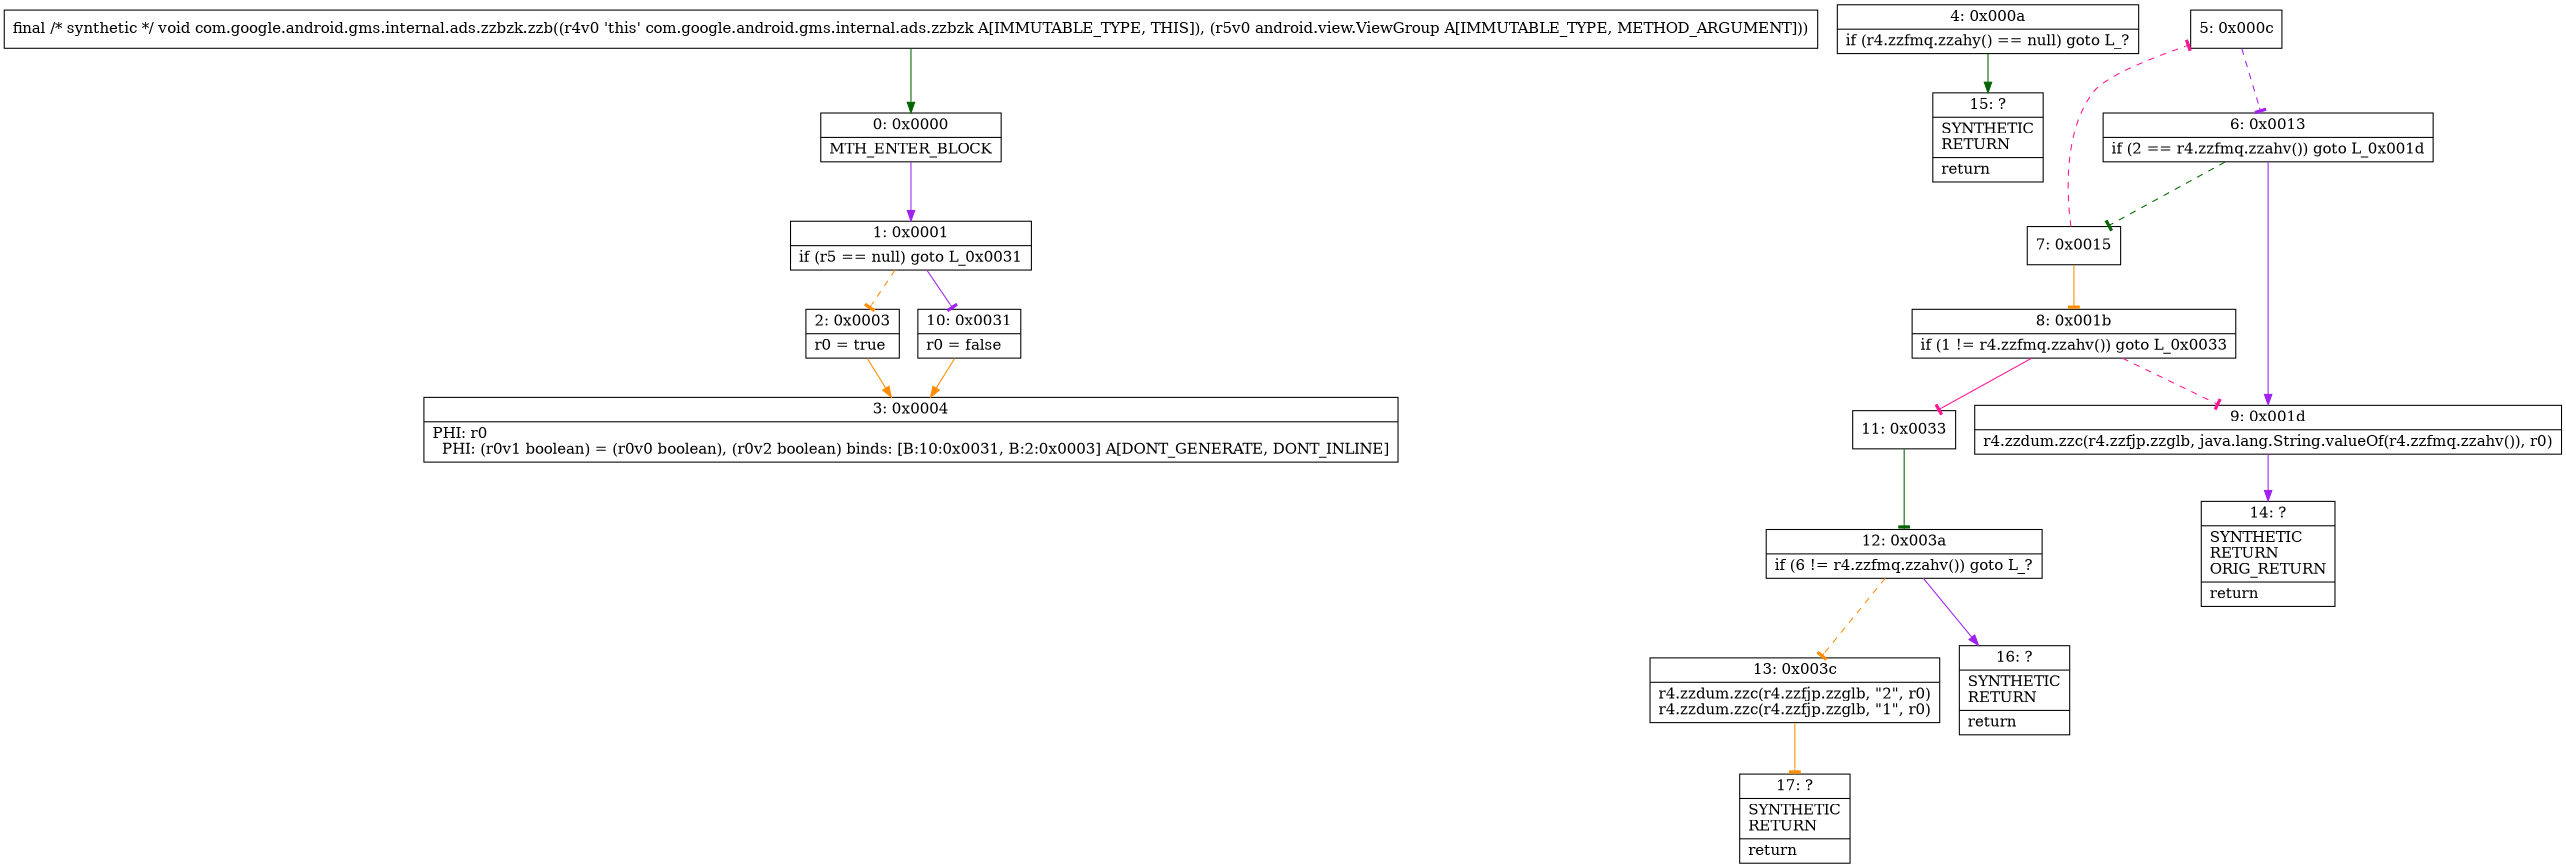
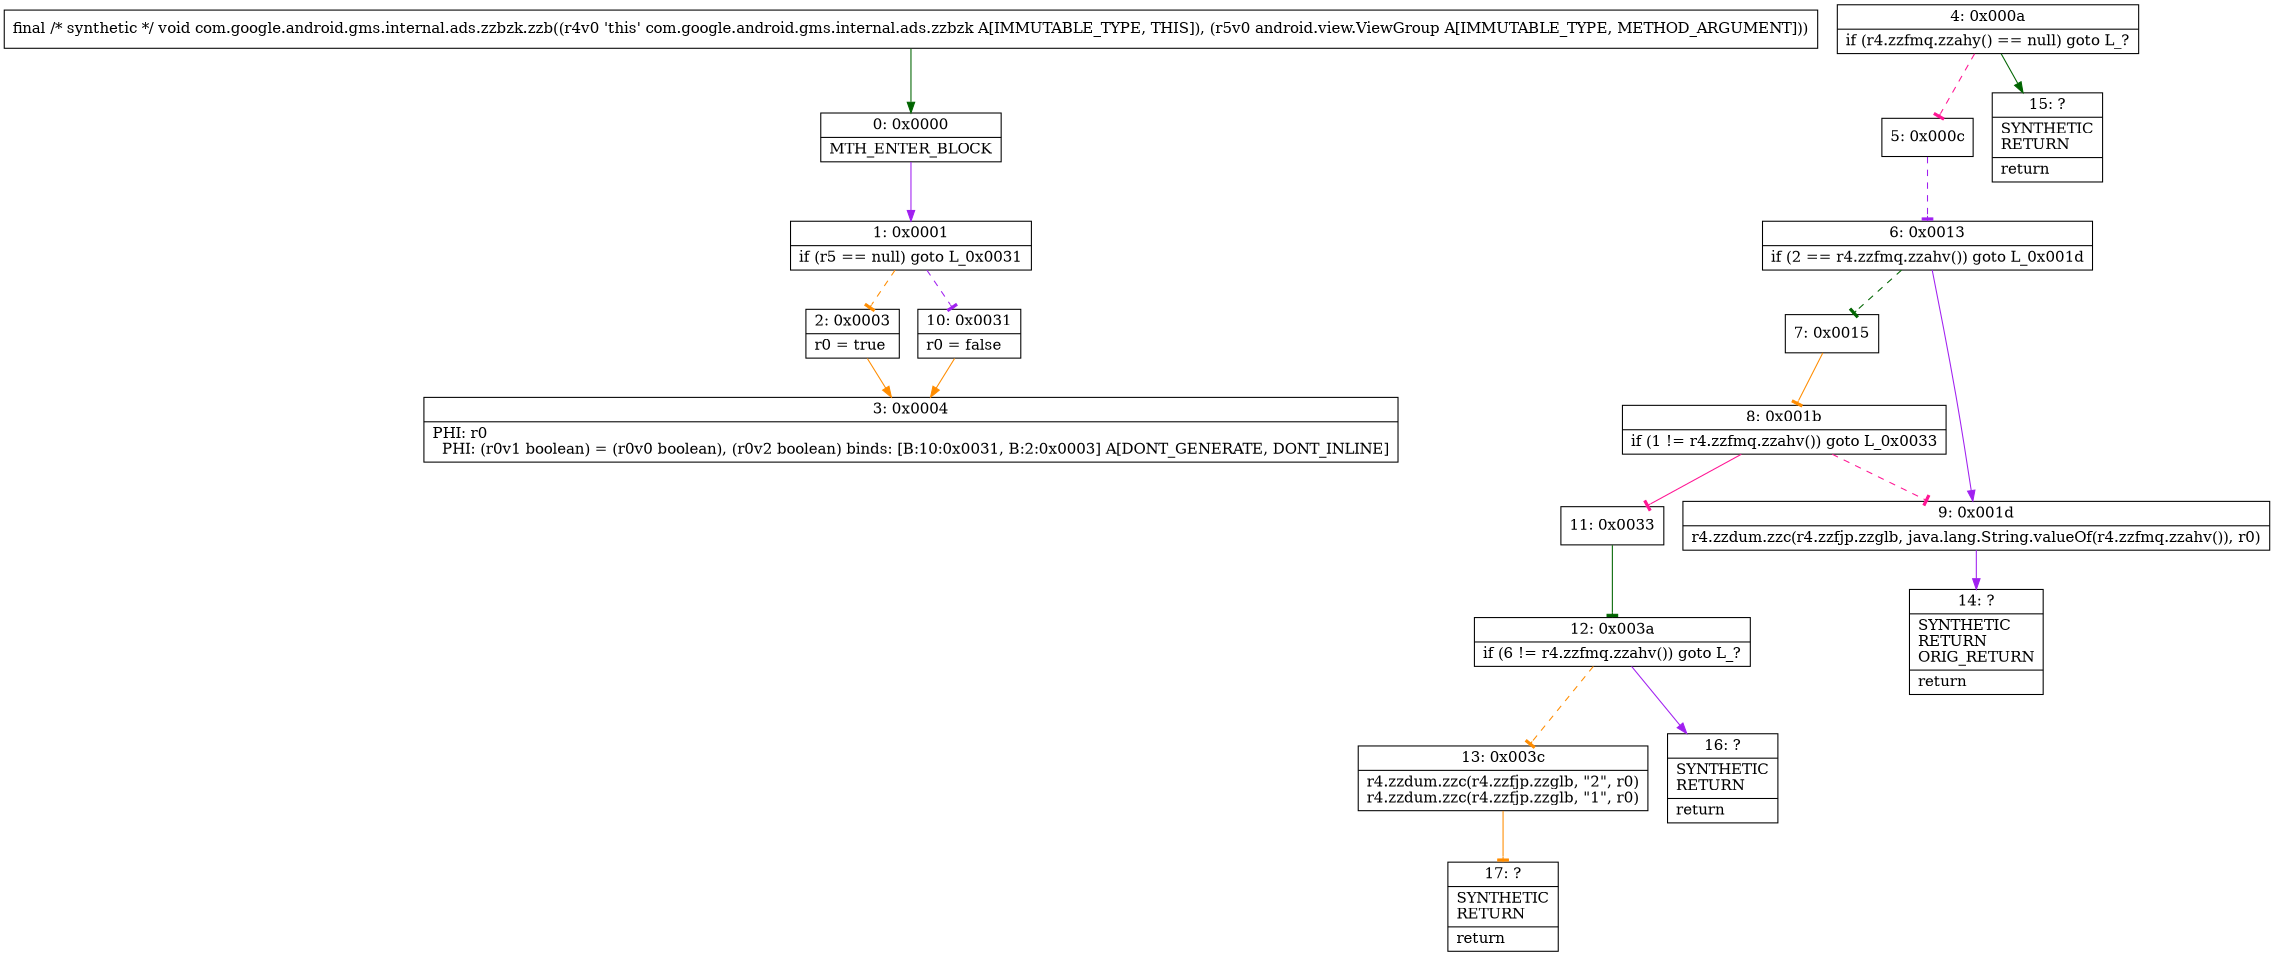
(2084, 107) -> (1958, 84)
(939, 287) -> (939, 287)
